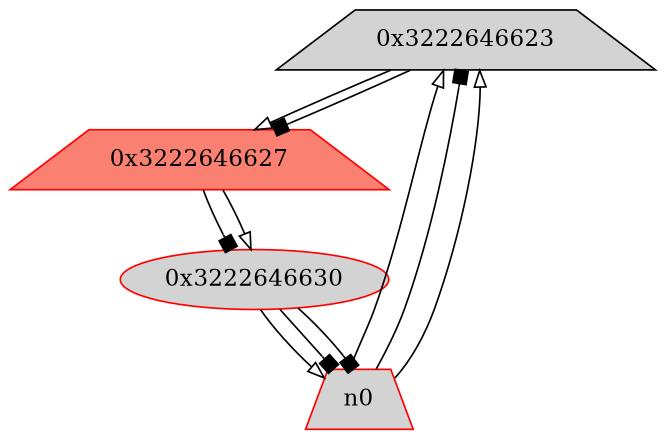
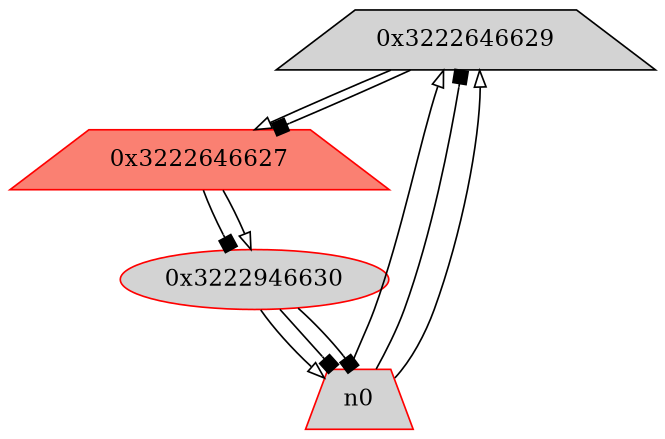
(466, 40) -> (466, 40)
(255, 280) -> (255, 280)
